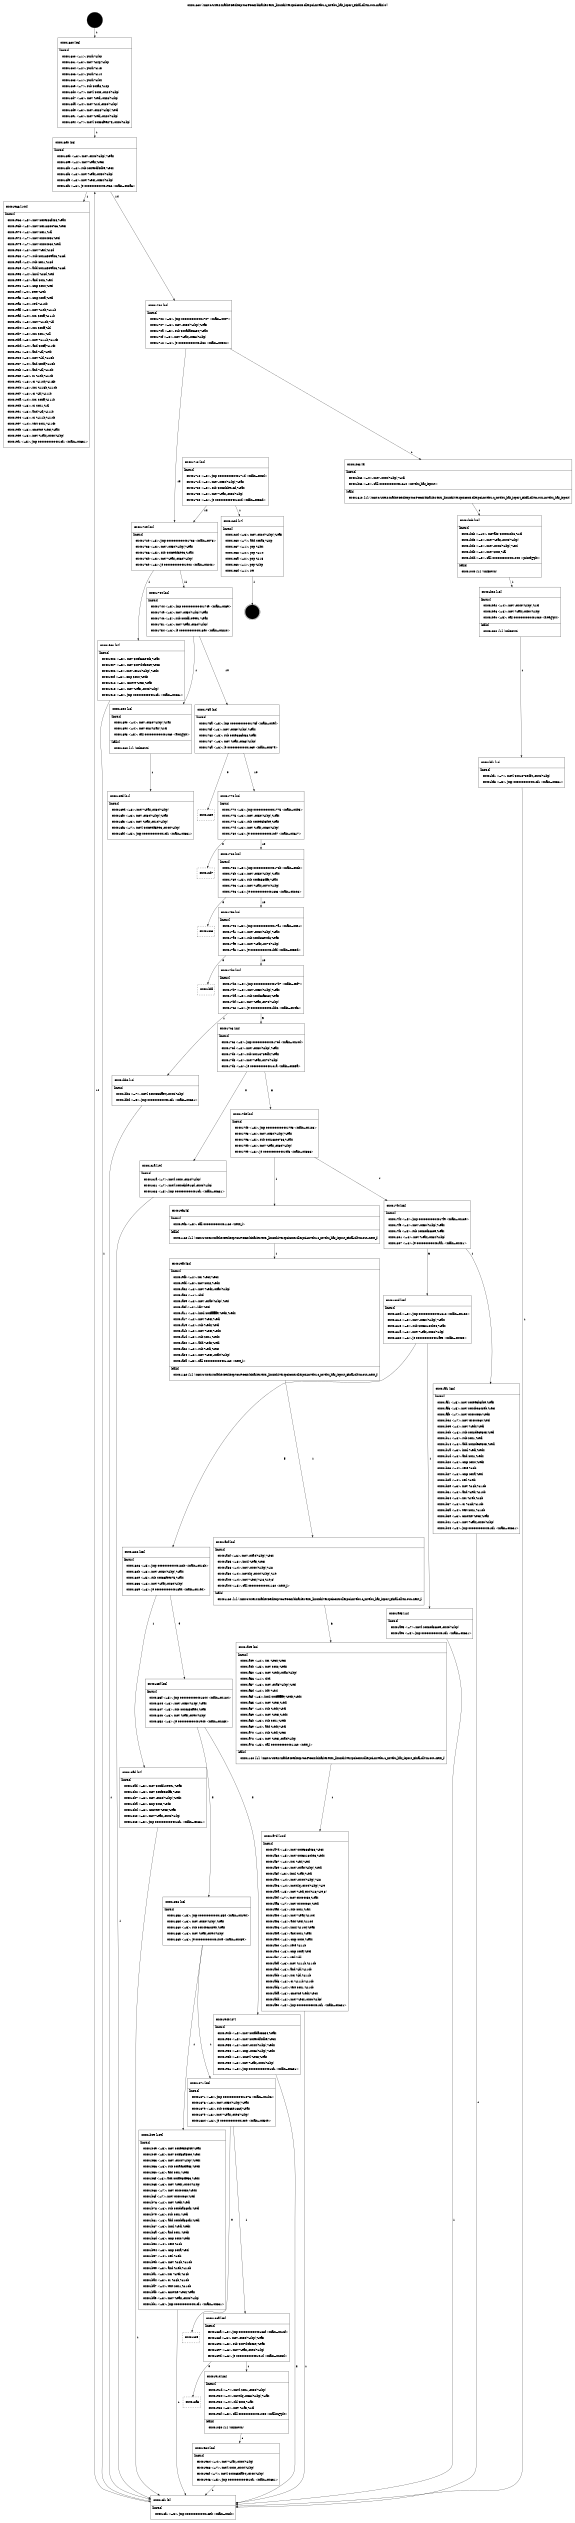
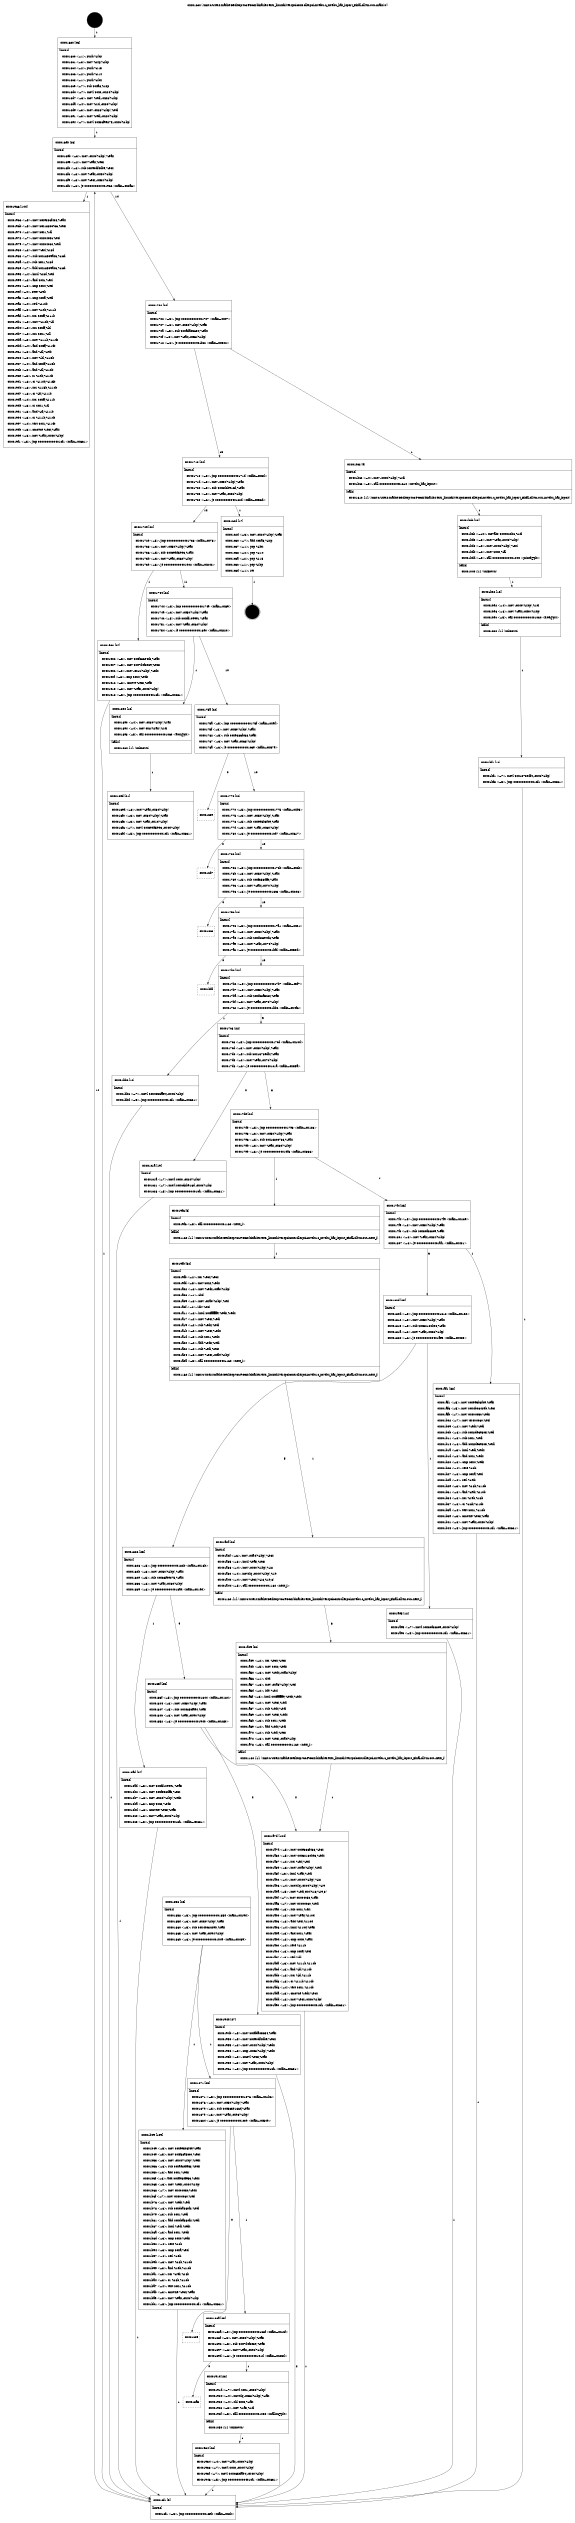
(178, 434) -> (207, 402)
(210, 1810) -> (258, 1766)
